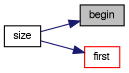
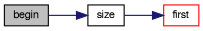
(55, 28) -> (63, 15)
